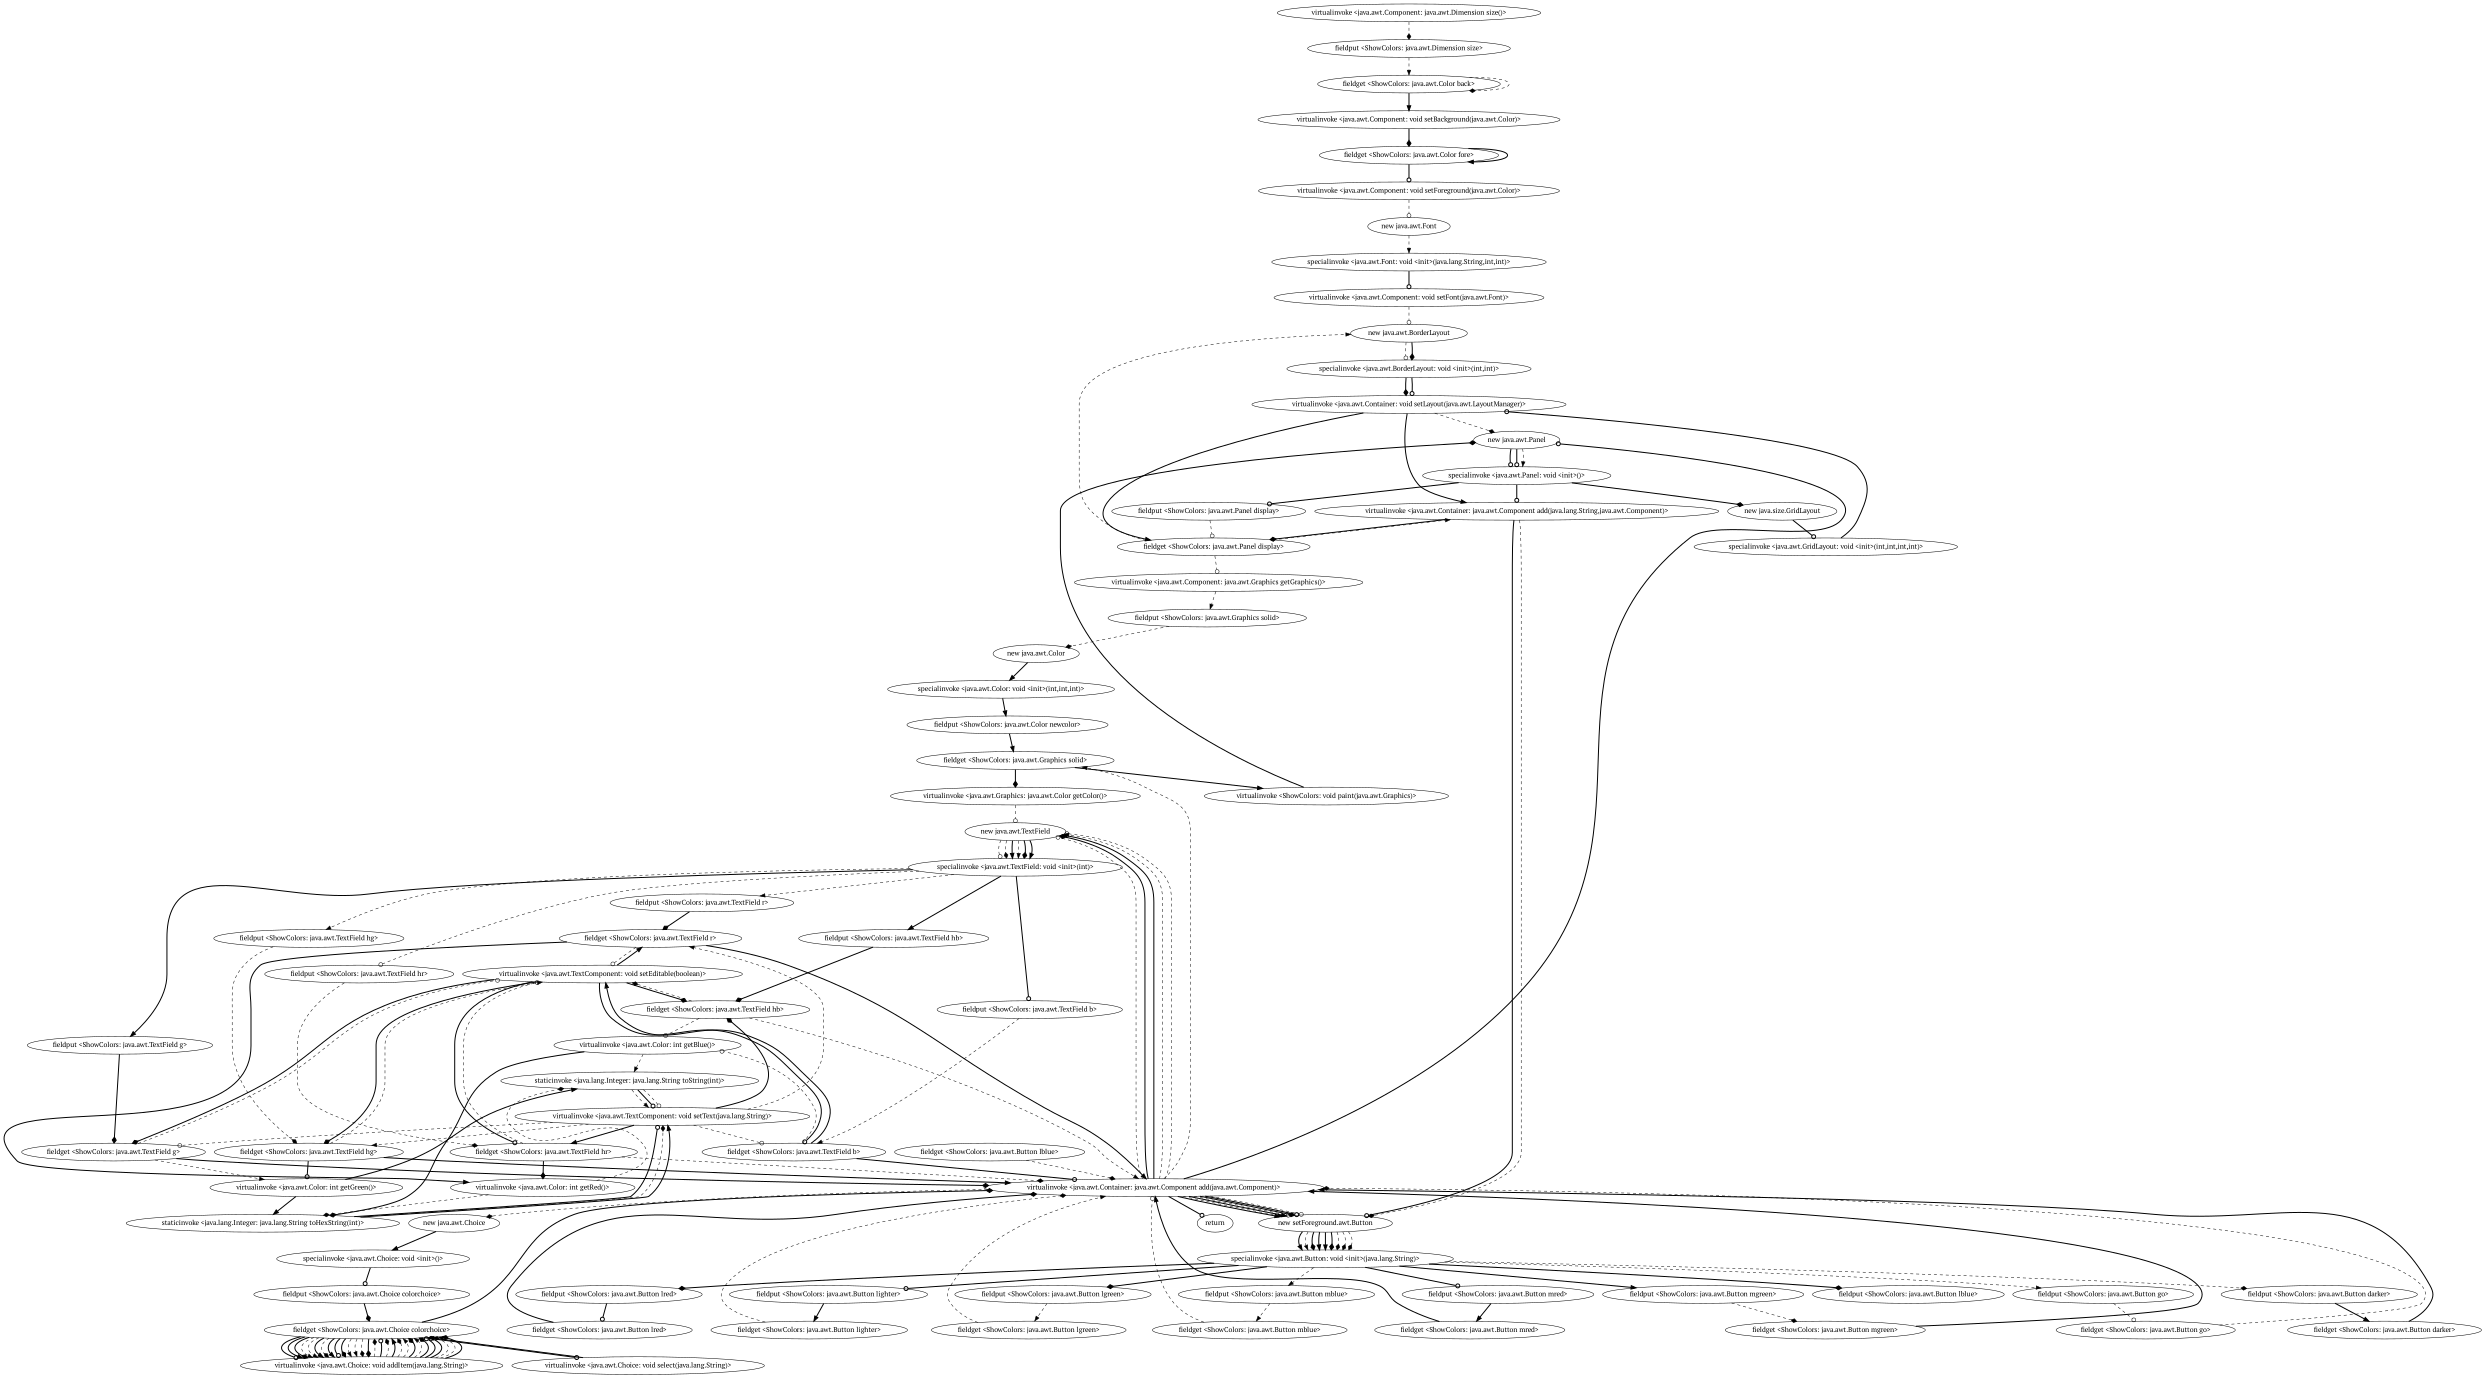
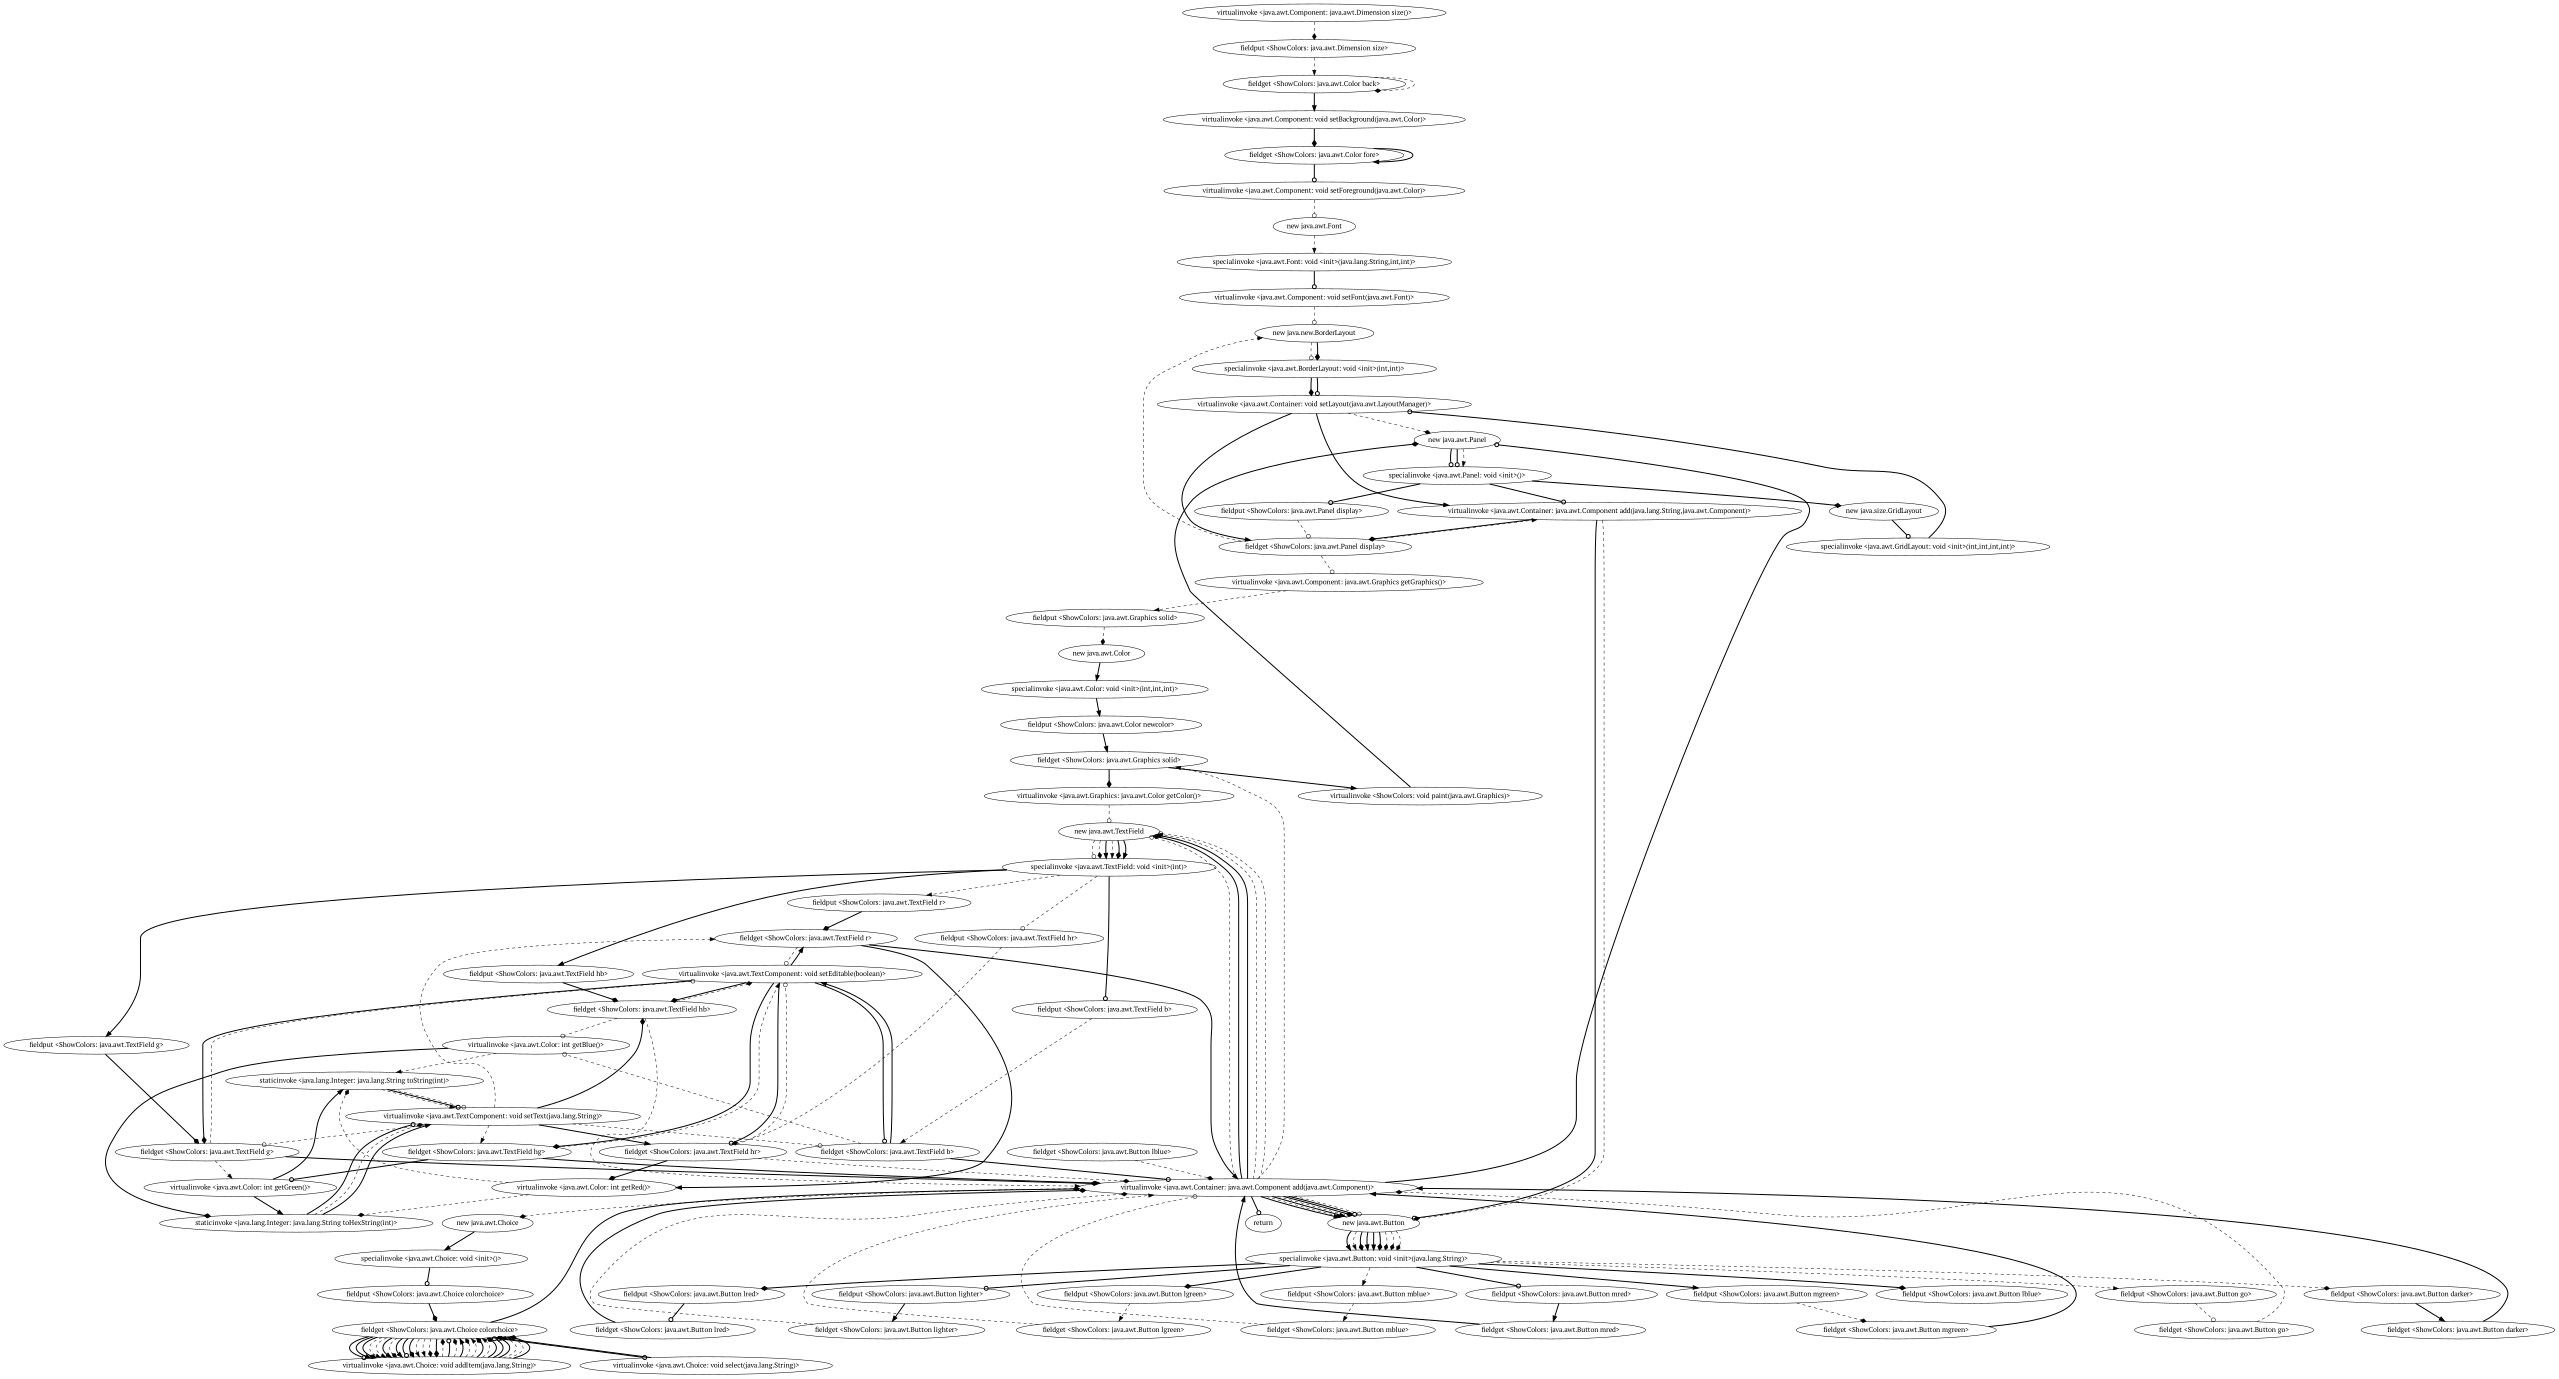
(1409, 333) -> (1314, 333)
(309, 938) -> none
(1325, 1223) -> (1374, 1223)
